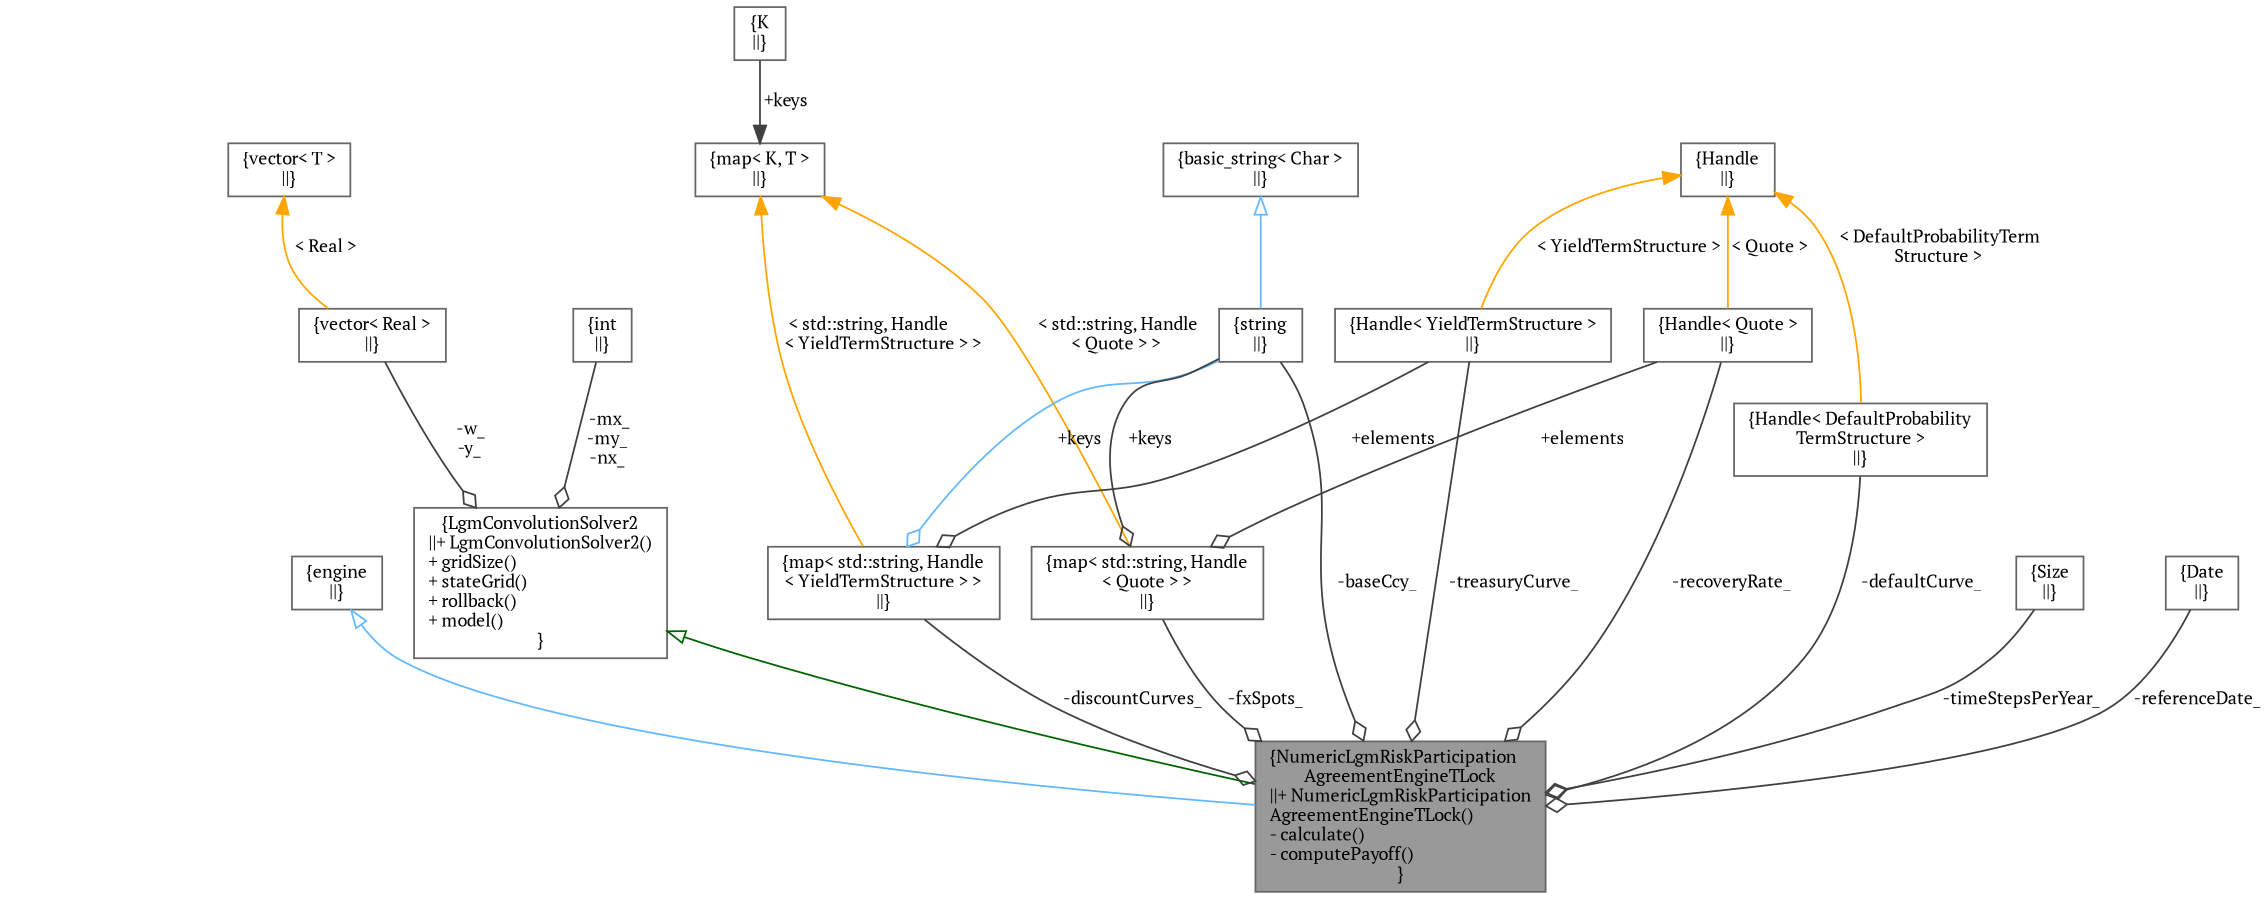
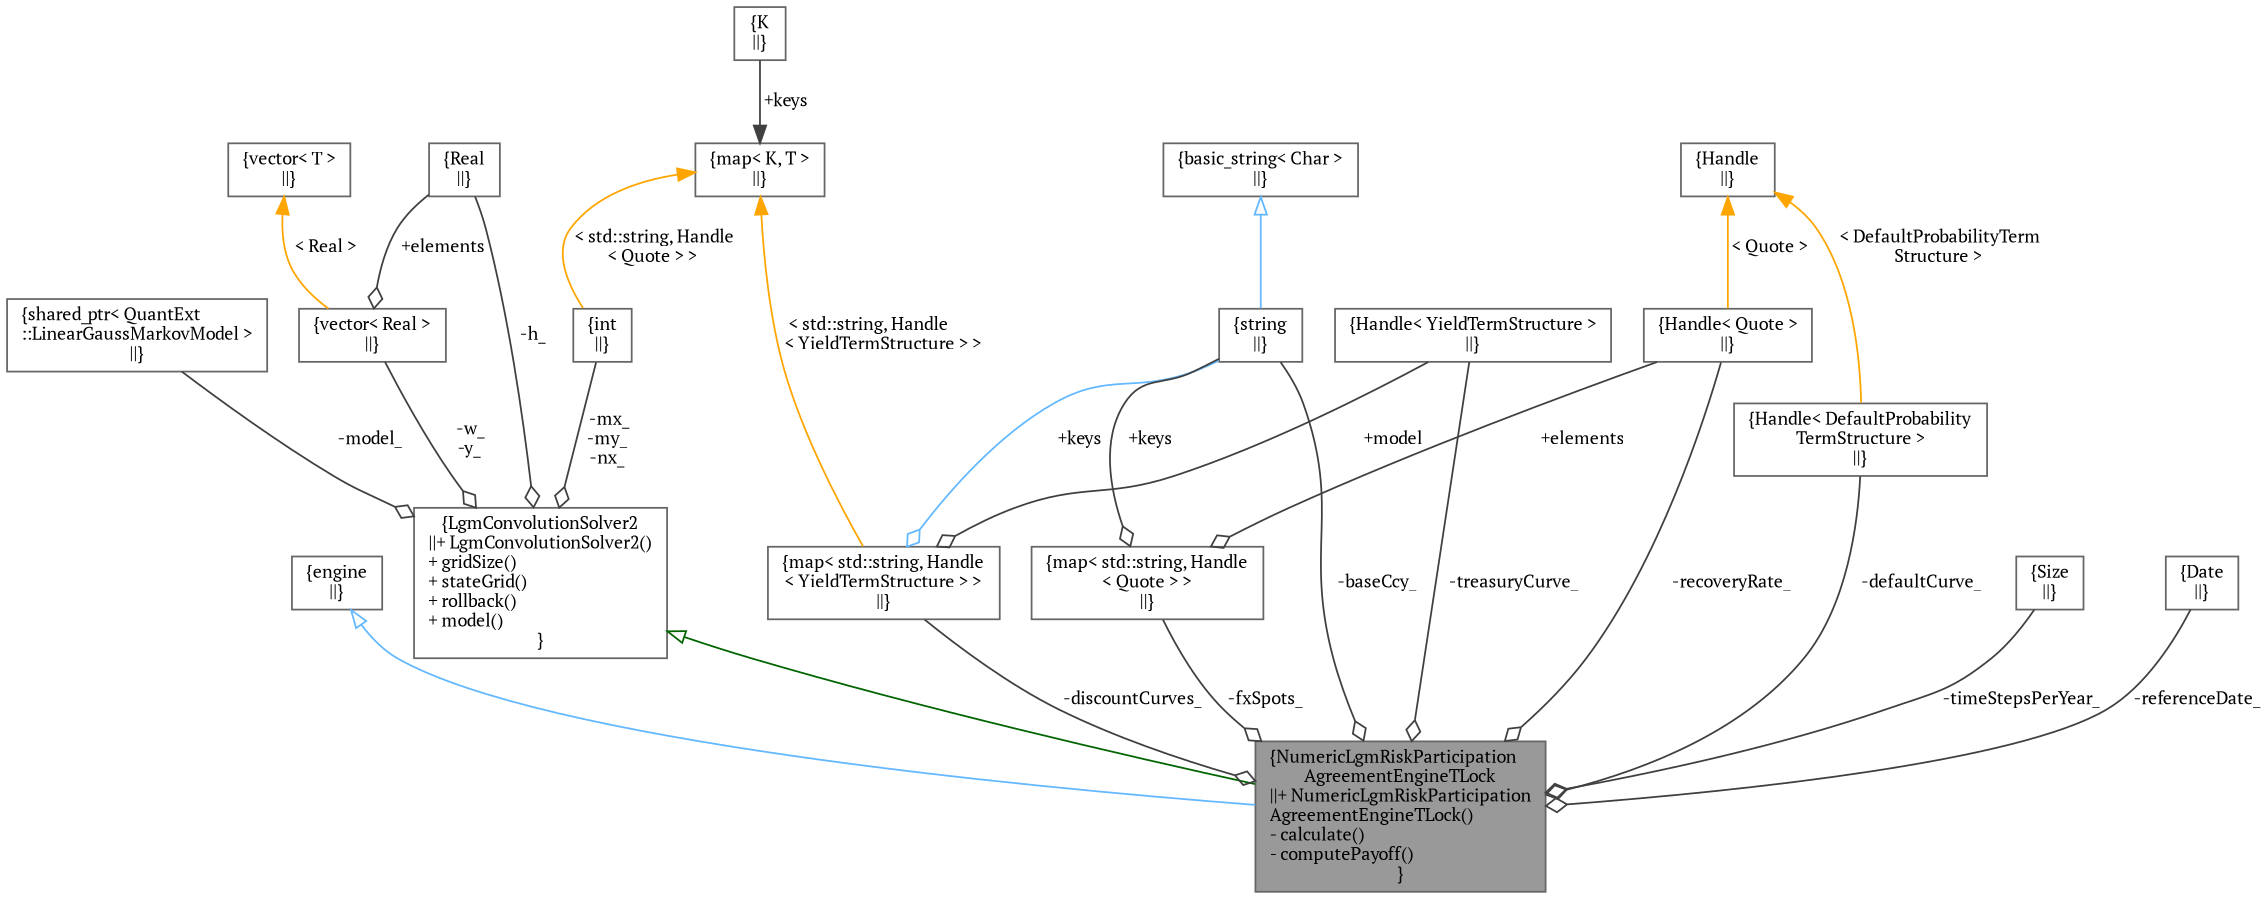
none -> (464, 170)
(1551, 216) -> none
none -> (137, 335)
(1018, 345) -> (583, 215)
(1392, 440) -> (1392, 440)
